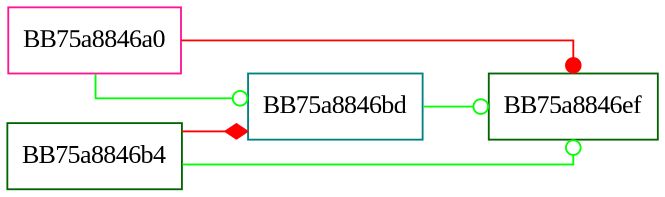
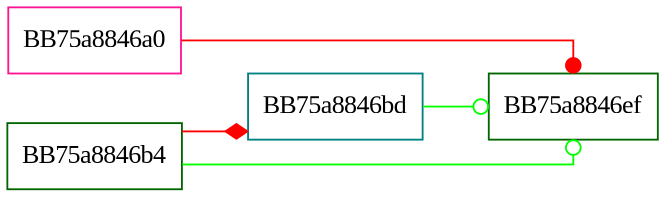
(152, 98) -> none
